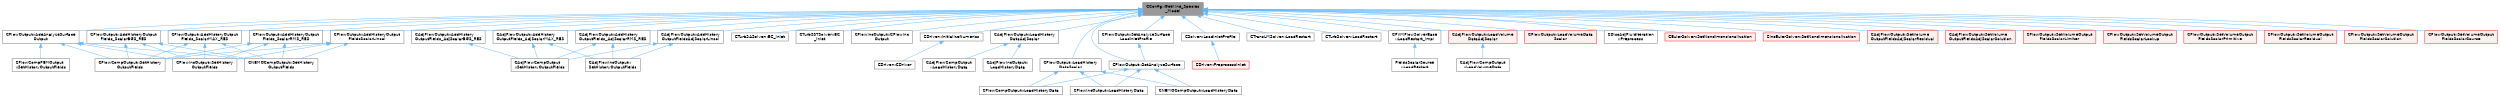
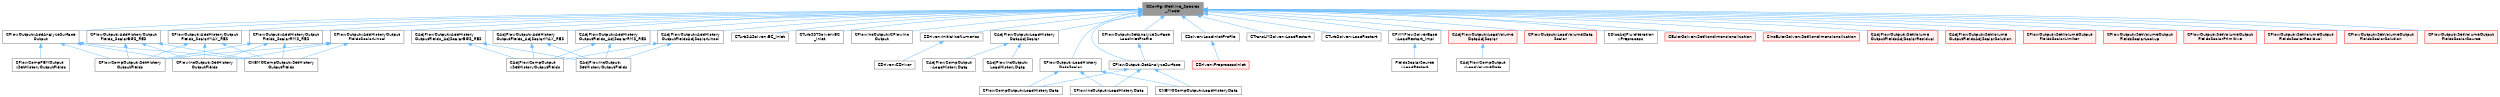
none -> (529, 52)
